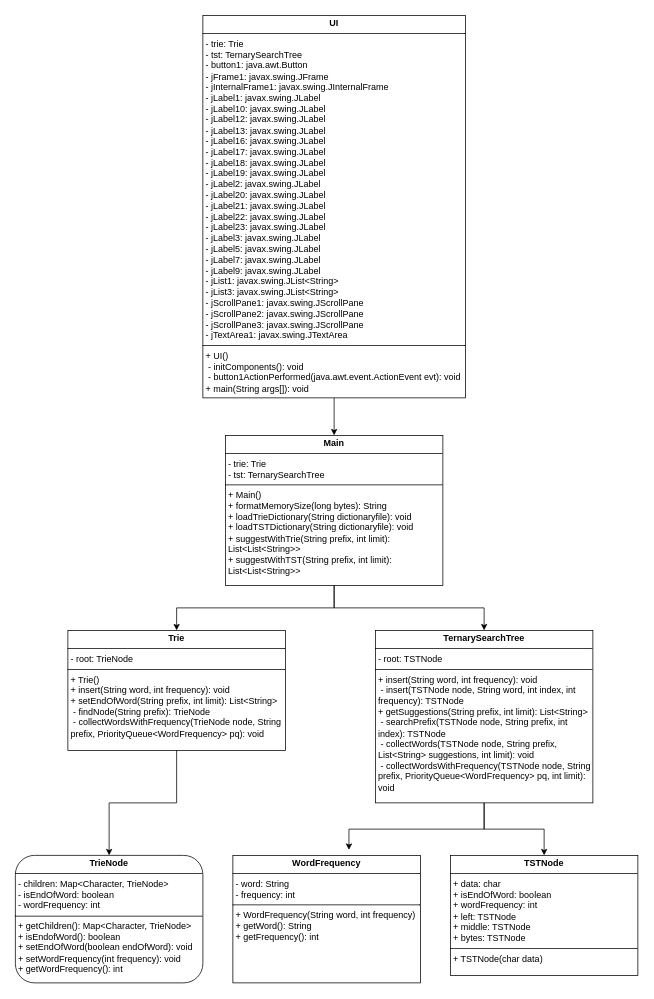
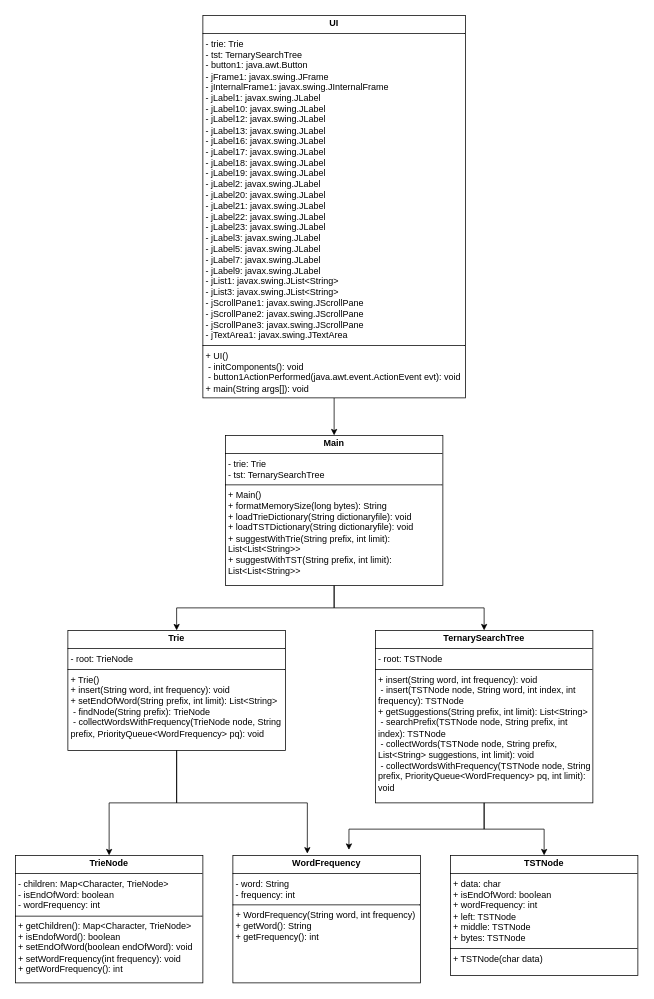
none -> (307, 824)
(109, 919) -> (109, 919)
